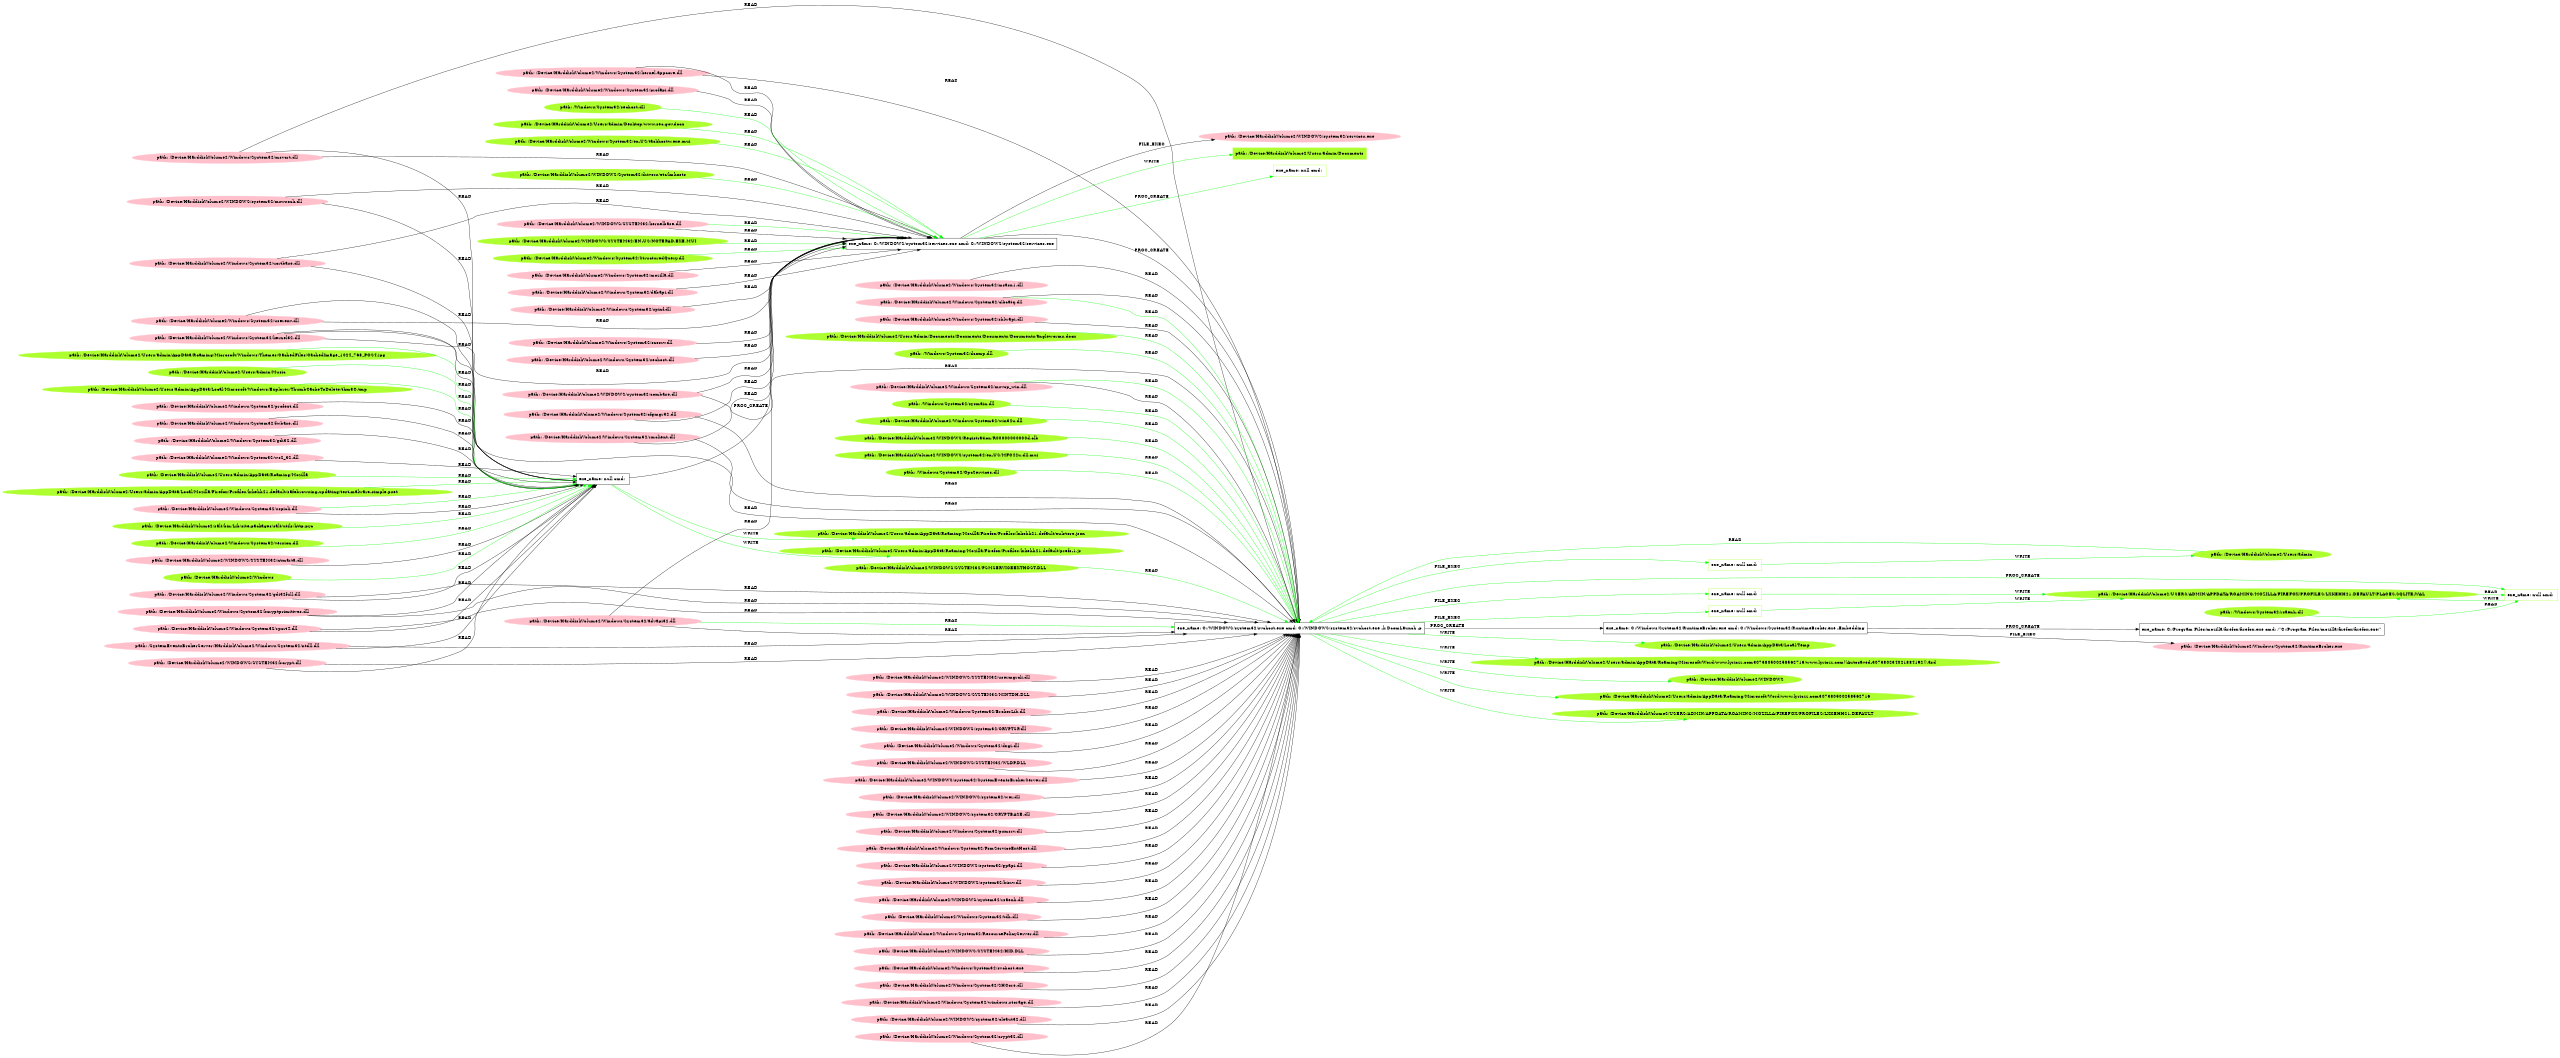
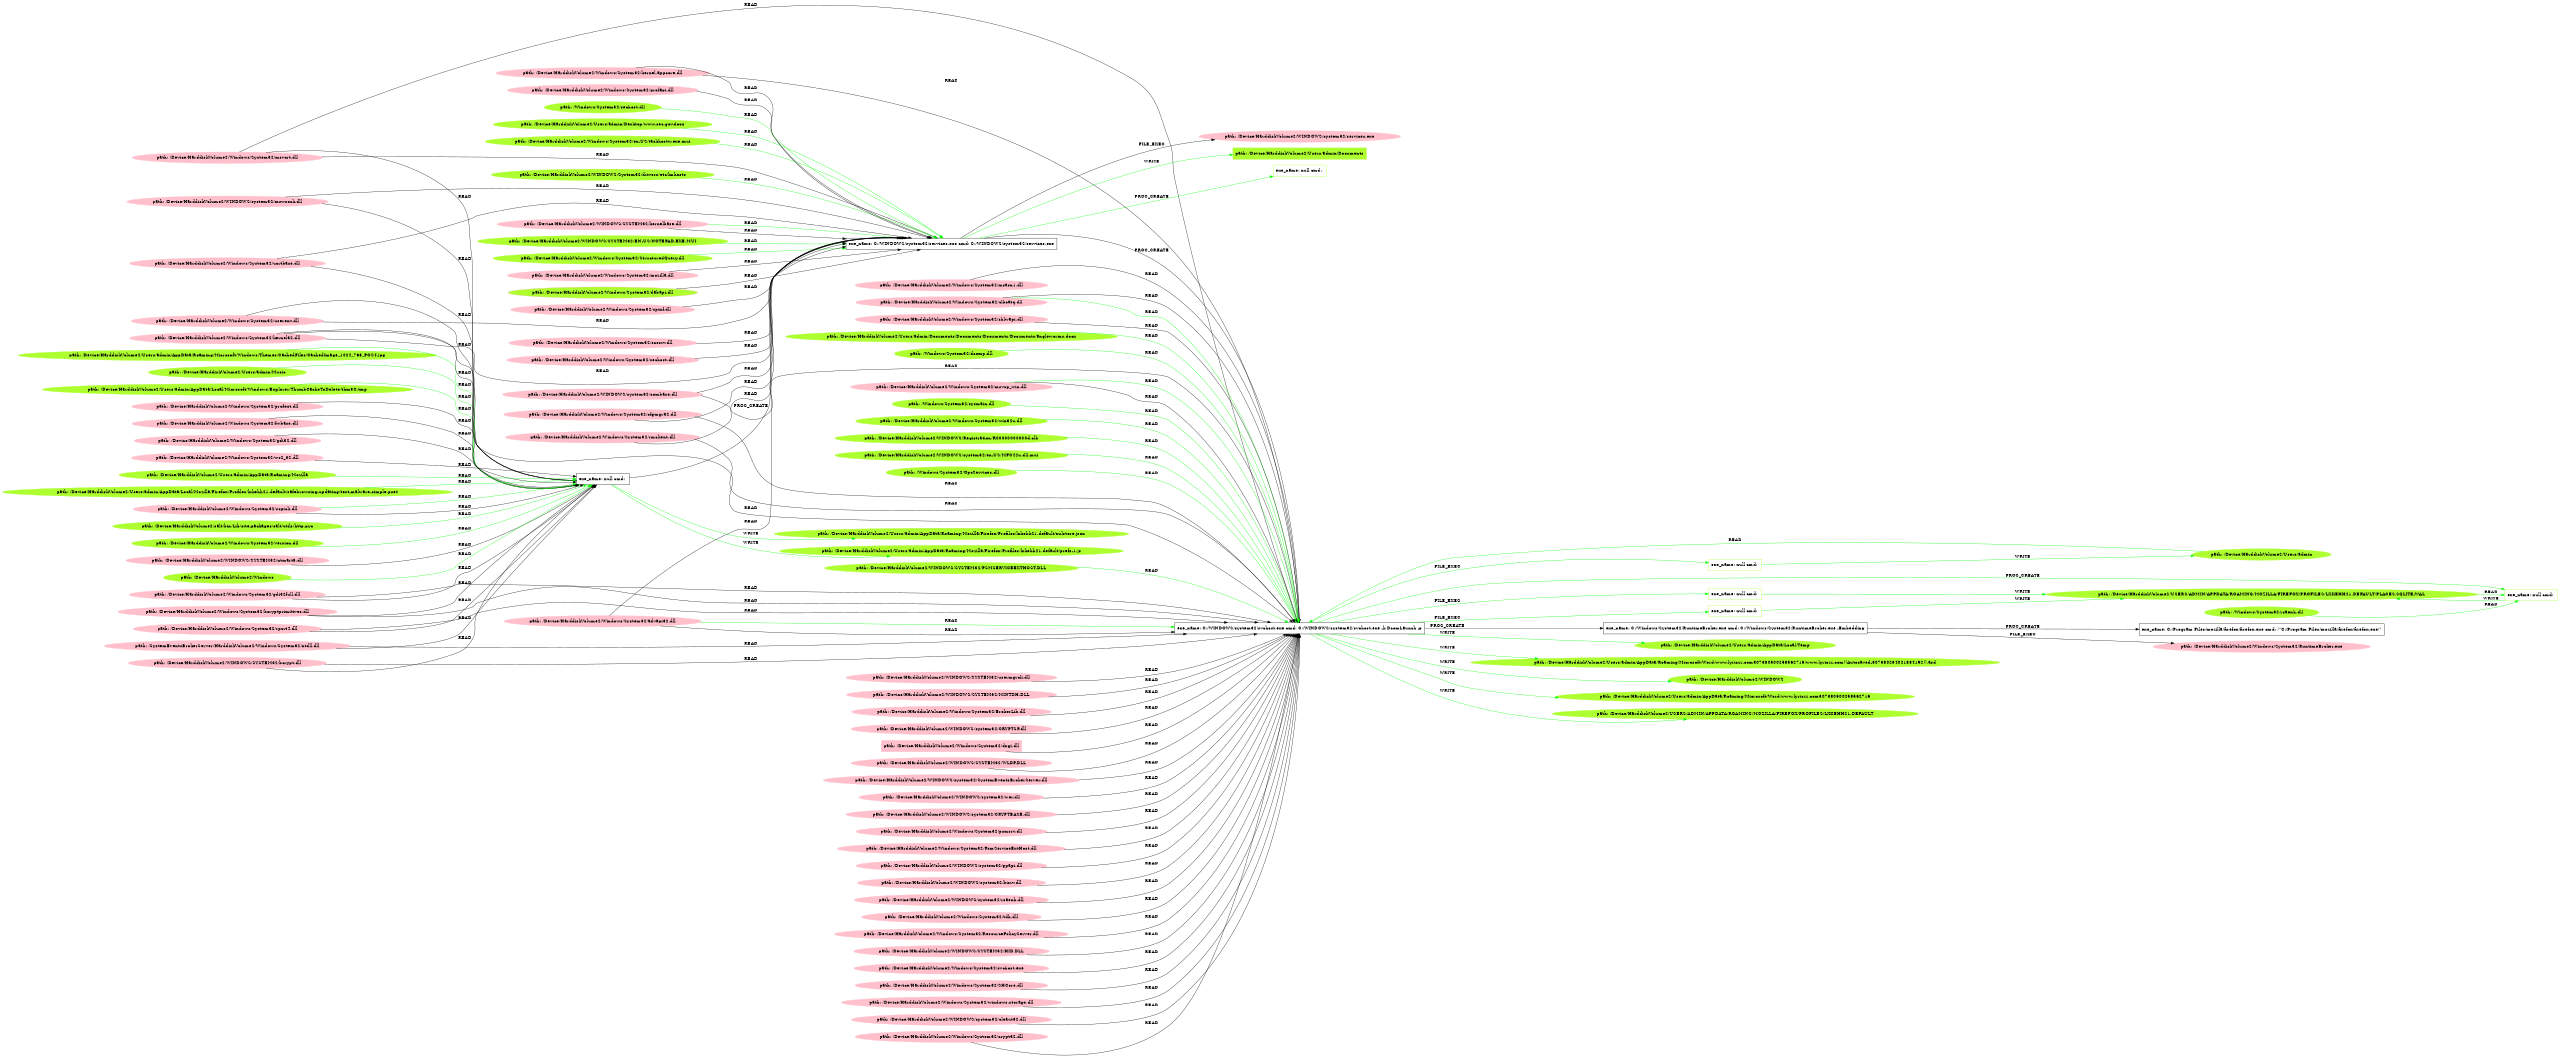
(603, 293) -> (603, 293)
(951, 746) -> (951, 746)
